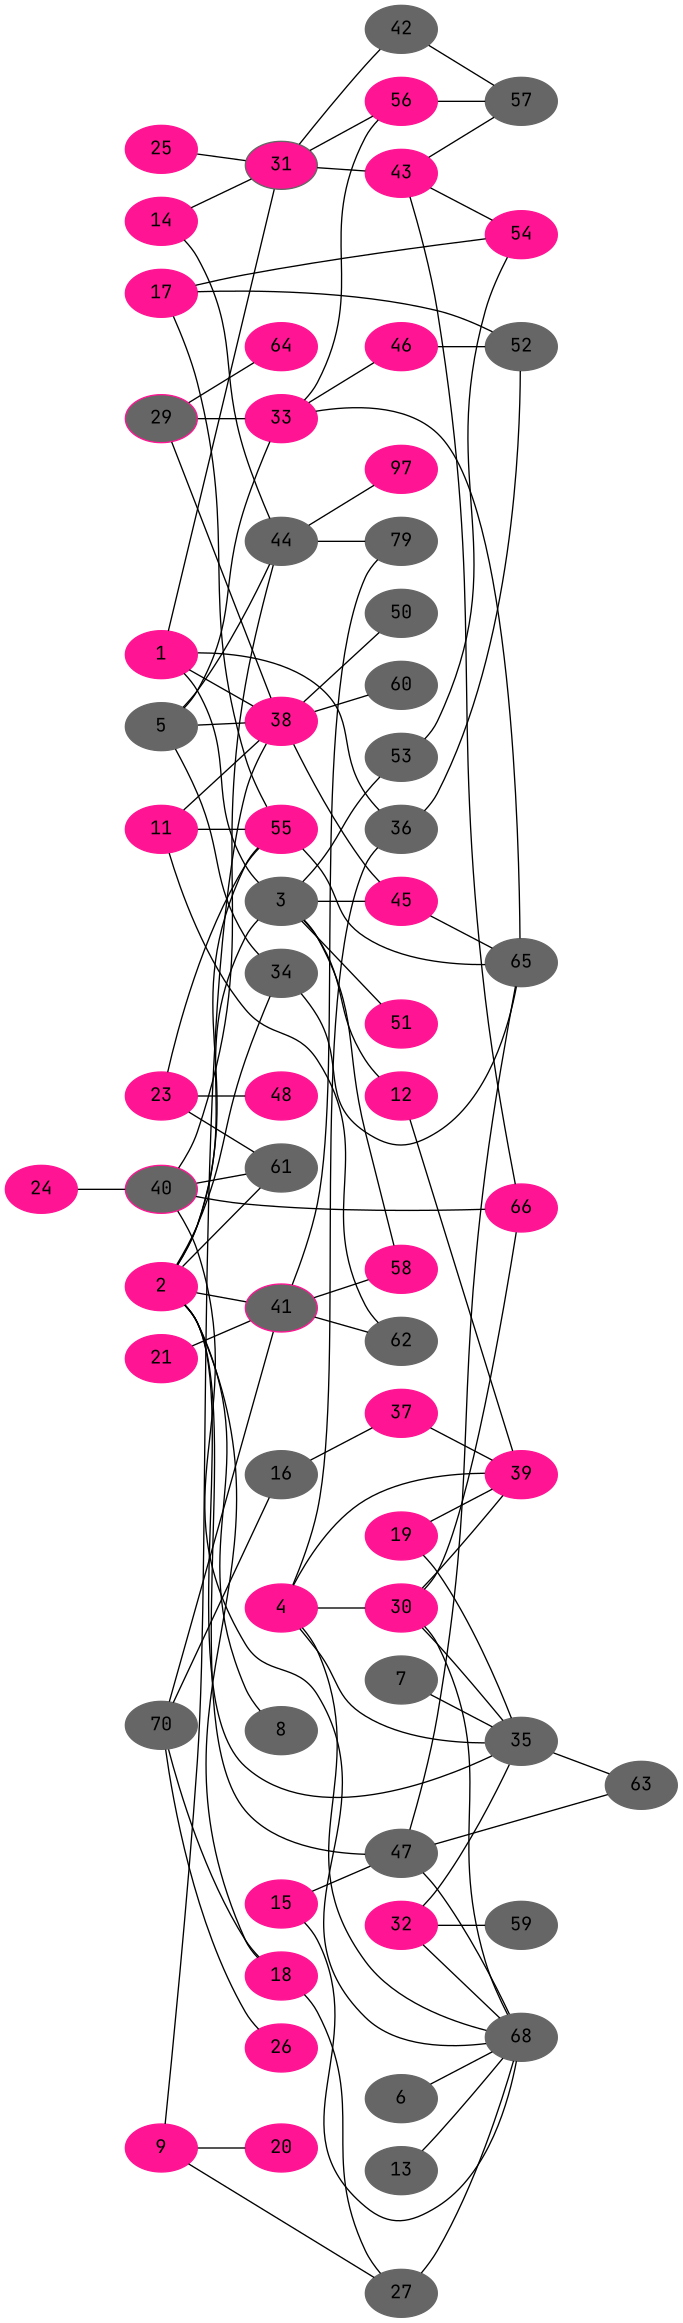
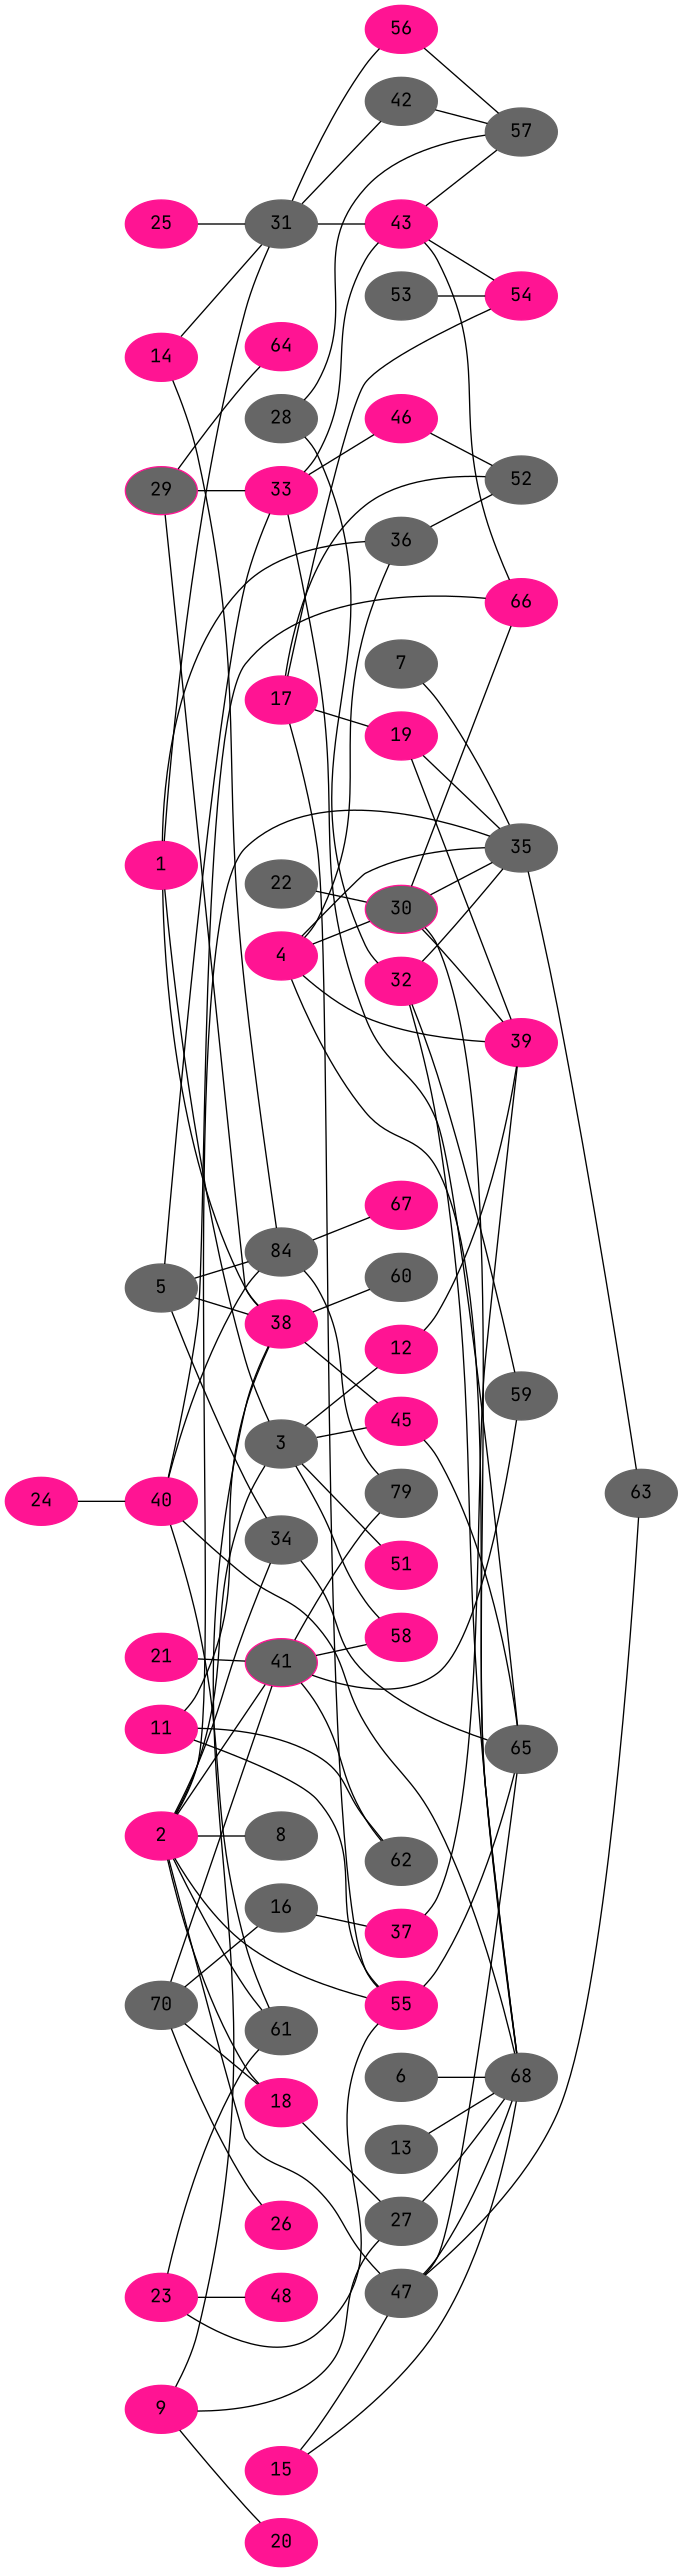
(281, 165) -> (281, 224)
(341, 267) -> (341, 357)
none -> (281, 419)
(401, 469) -> (401, 1205)
(281, 541) -> (281, 1252)
(401, 613) -> none
none -> (342, 718)
(346, 821) -> none
none -> (281, 884)
(161, 1189) -> (161, 1501)
(401, 1608) -> (401, 909)
none -> (464, 1633)
